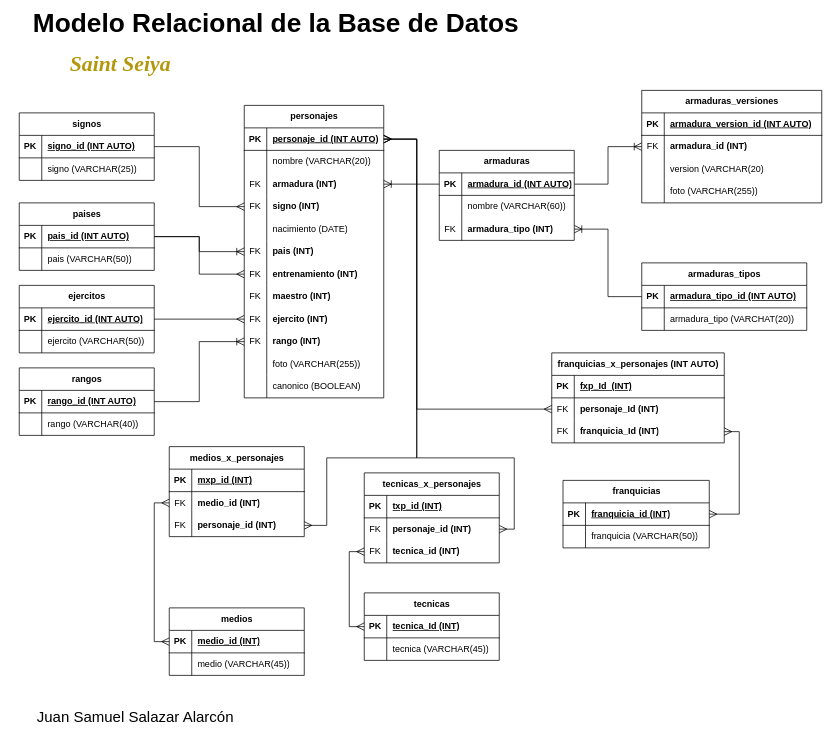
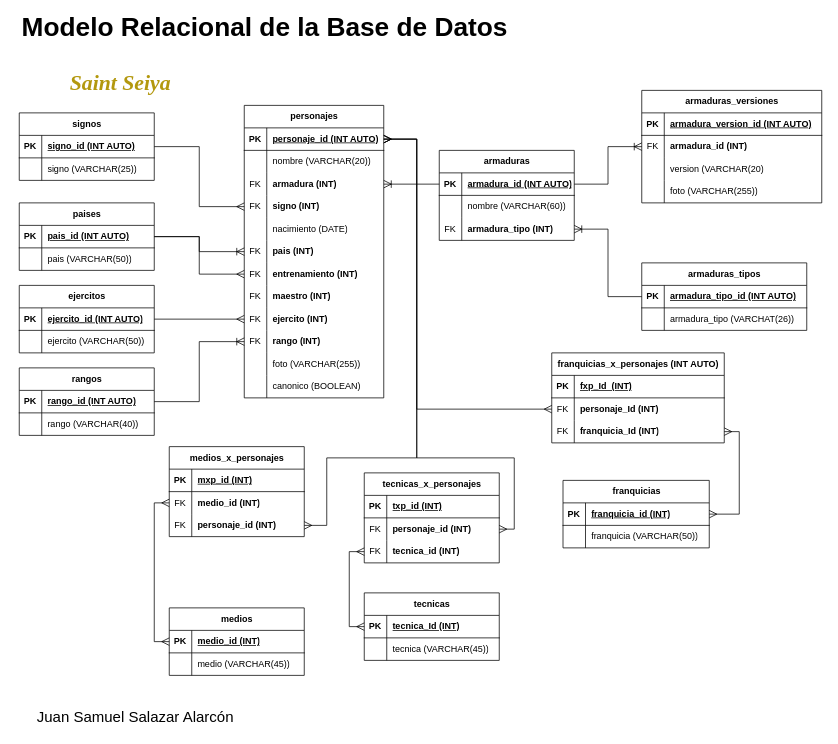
(276, 23) -> (265, 27)
(120, 64) -> (120, 83)
(736, 319) -> (736, 319)
